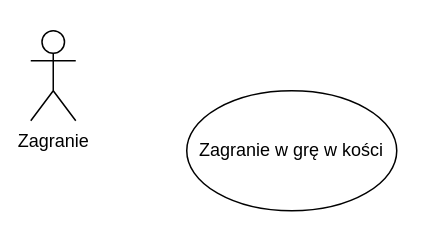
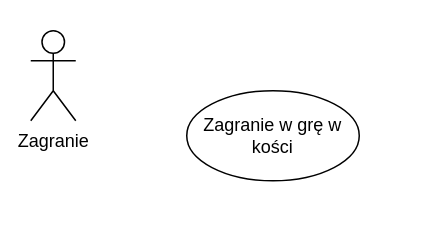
(292, 151) -> (273, 136)
